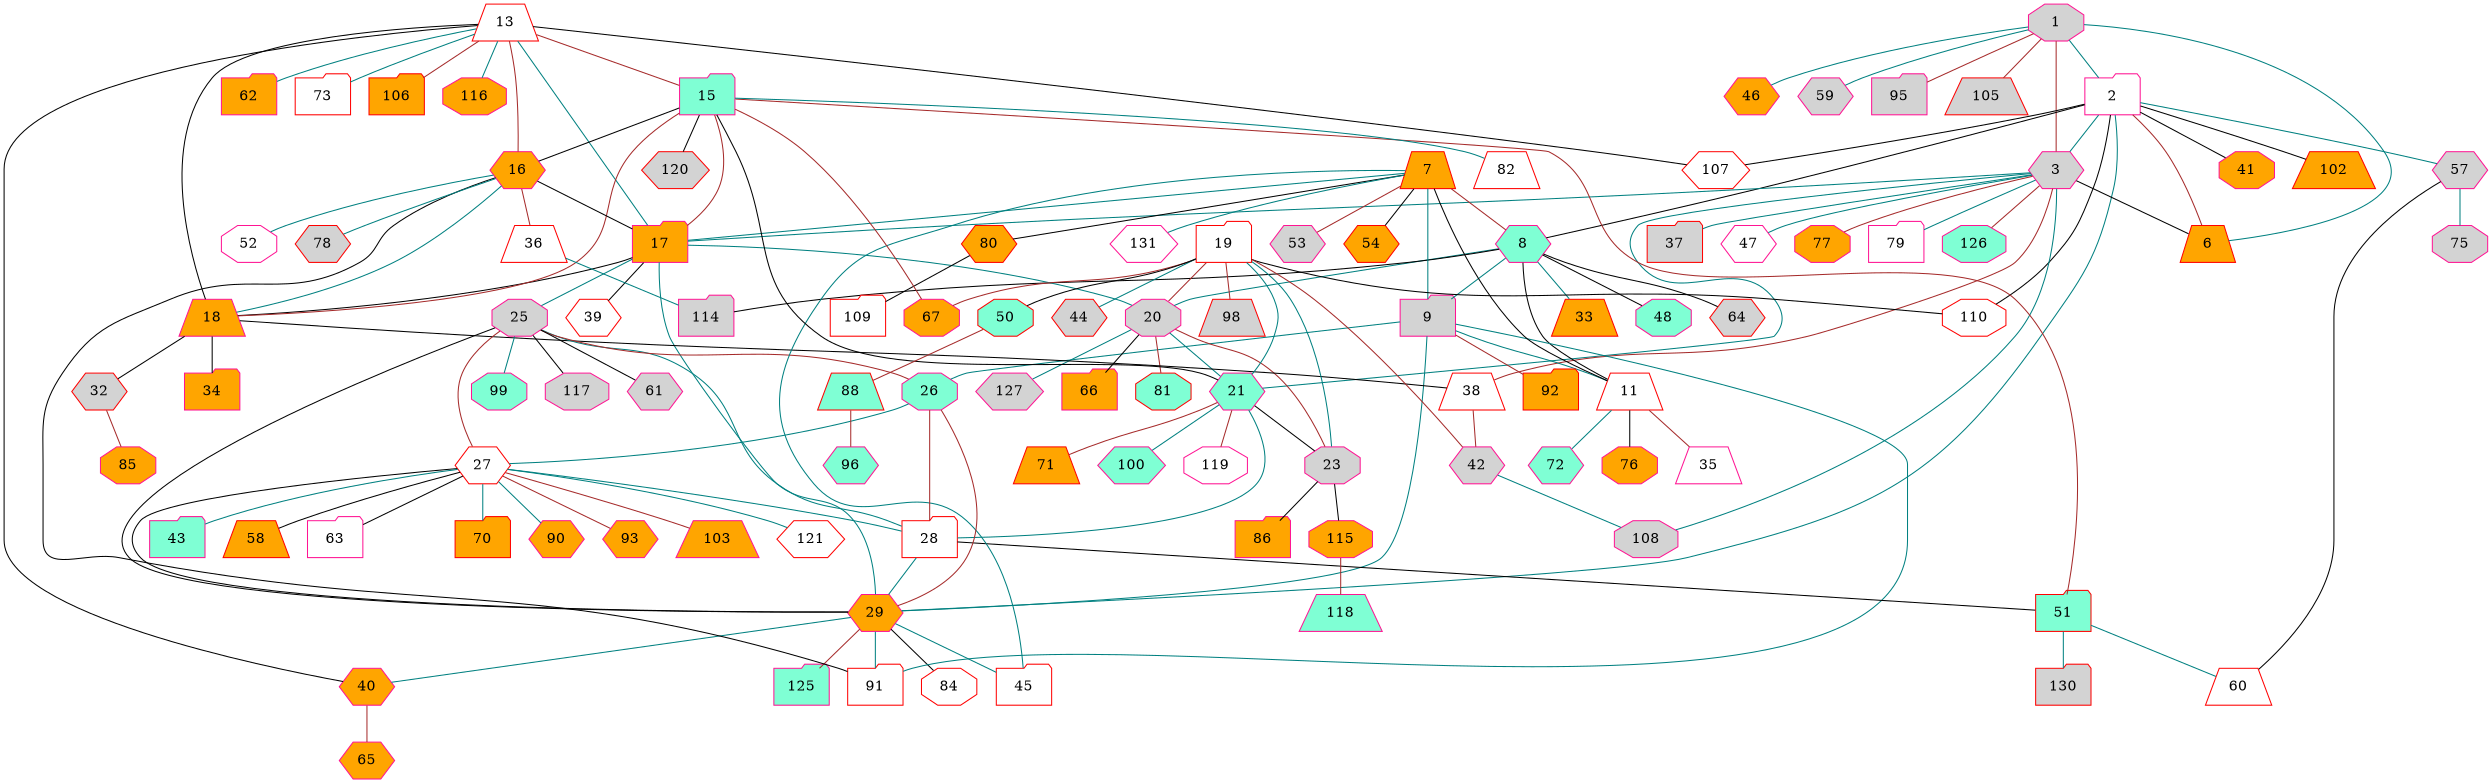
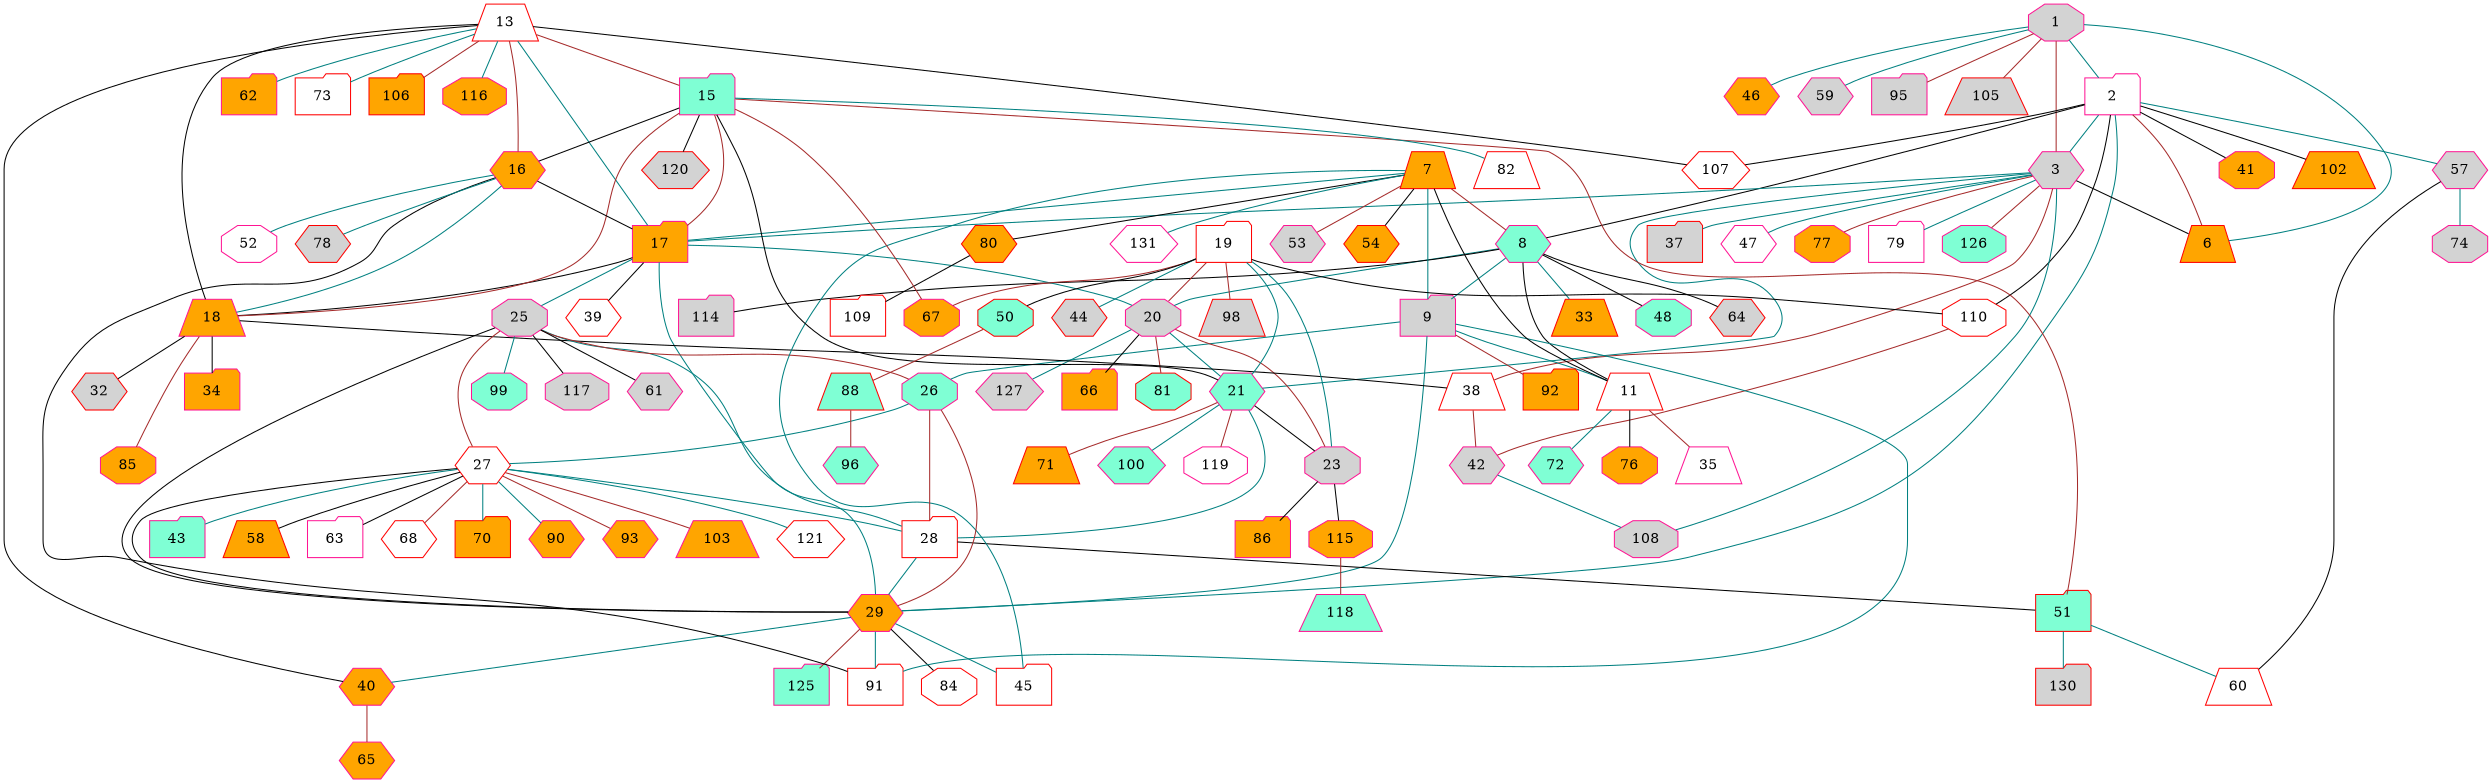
(534, 244) -> none
(2460, 244) -> (2460, 244)
(1365, 344) -> (1724, 396)
(114, 429) -> (165, 390)
none -> (409, 539)
